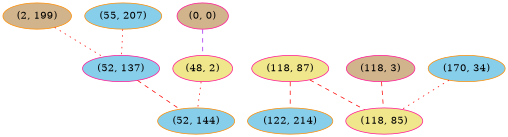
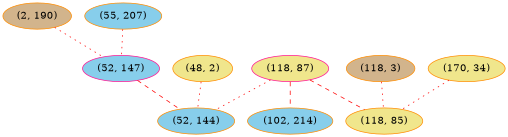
(37, 16) -> (37, 16)
(203, 16) -> none
(121, 69) -> (121, 69)
(203, 69) -> (203, 69)
(381, 69) -> (381, 69)
(467, 69) -> (467, 69)
none -> (243, 95)
(382, 95) -> (382, 95)
(290, 121) -> (290, 121)
(384, 121) -> (384, 121)
